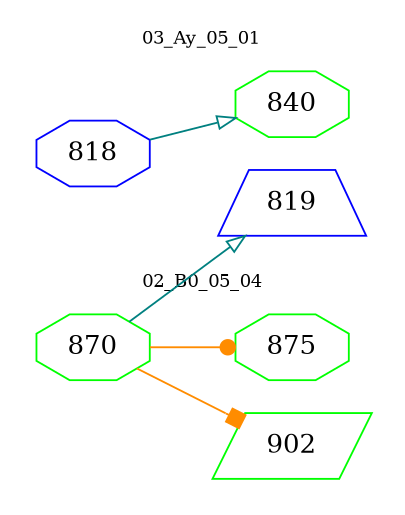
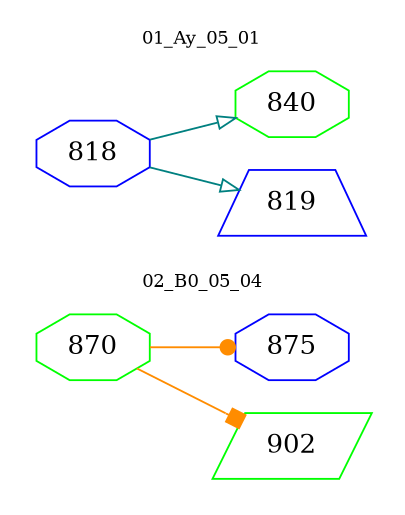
(201, 39) -> (201, 39)
(180, 284) -> (185, 176)
(292, 347) -> (292, 347)
